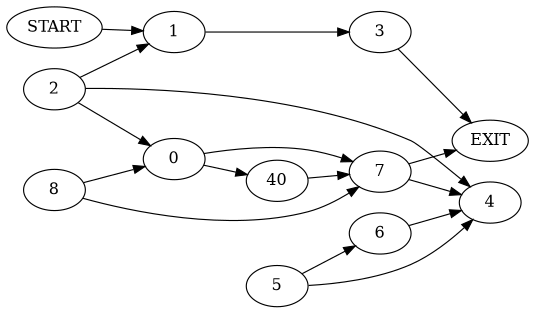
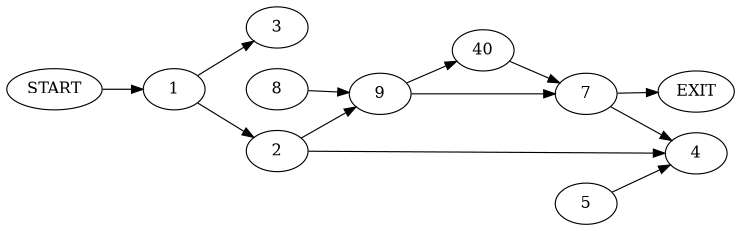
(109, 63) -> (221, 117)
(431, 82) -> none
(174, 159) -> (380, 94)
(217, 220) -> none
(380, 233) -> none
